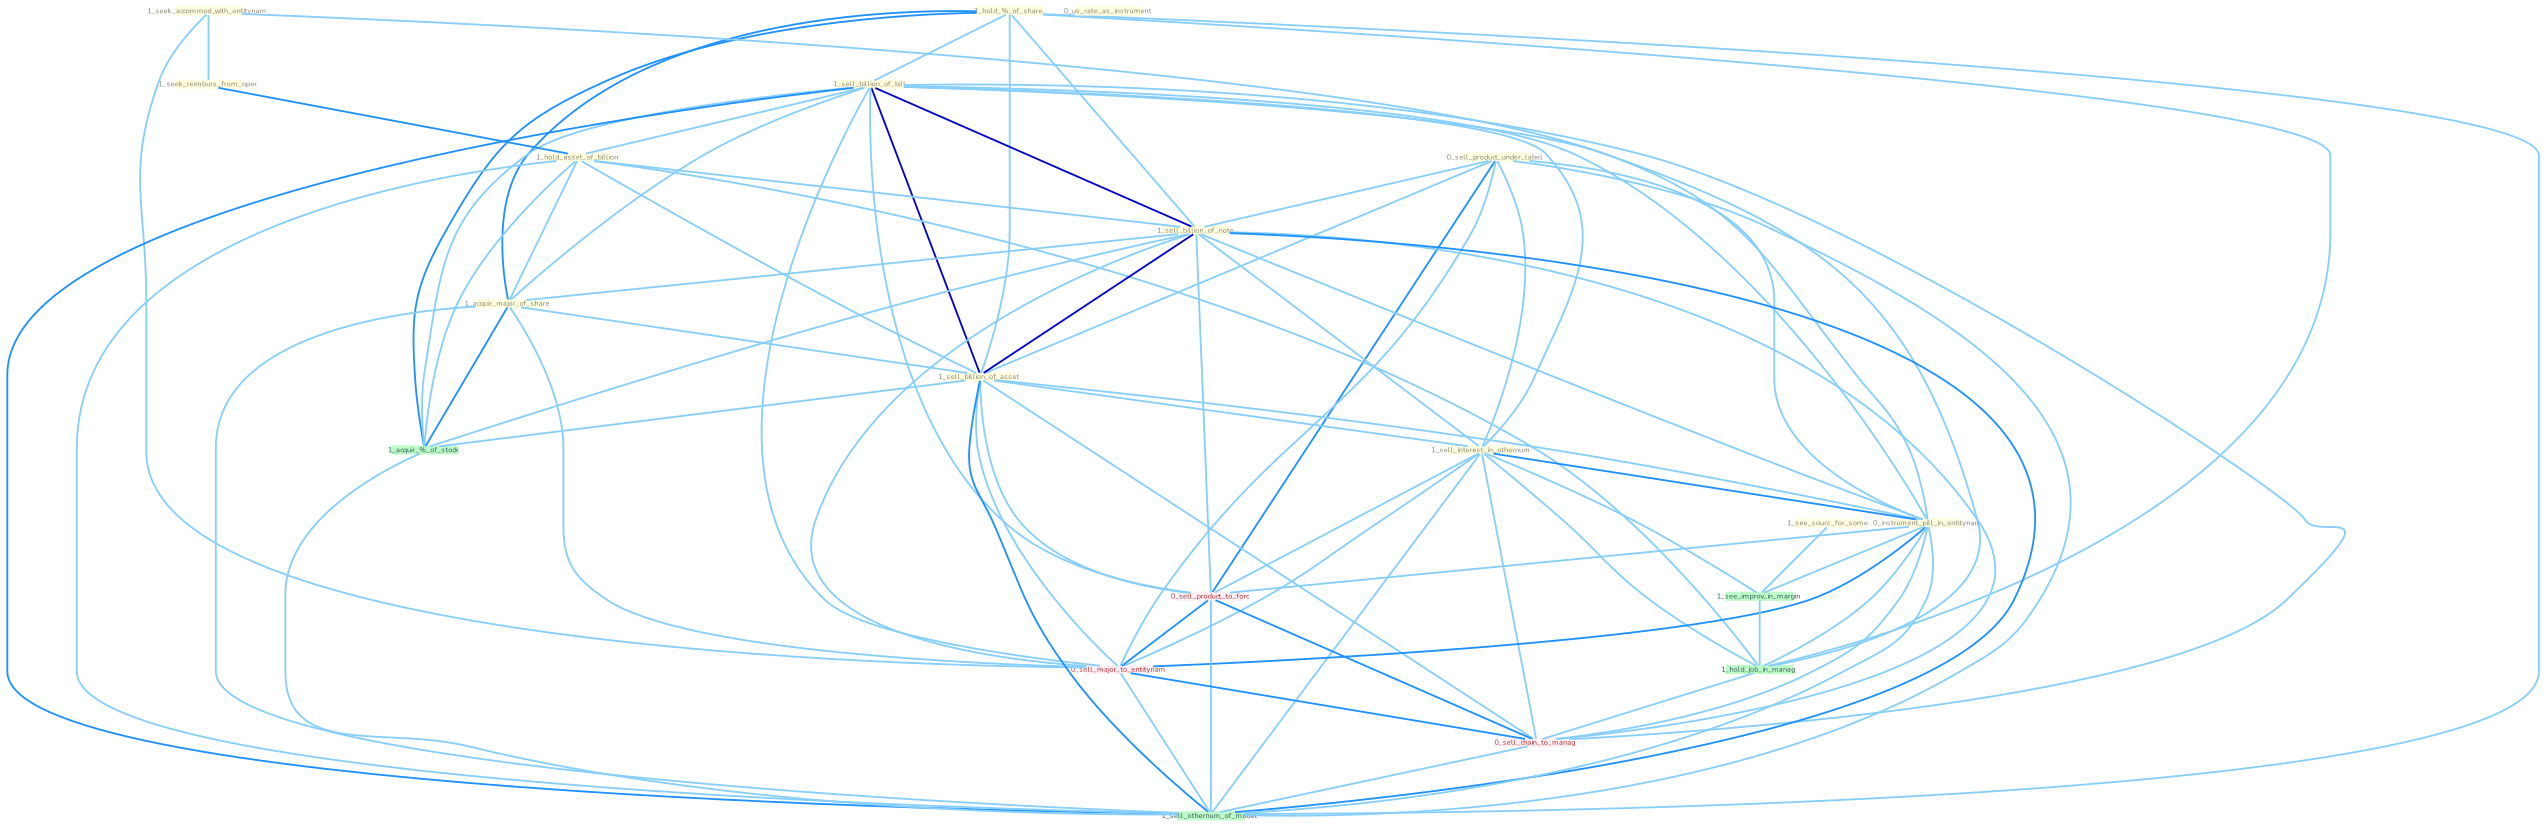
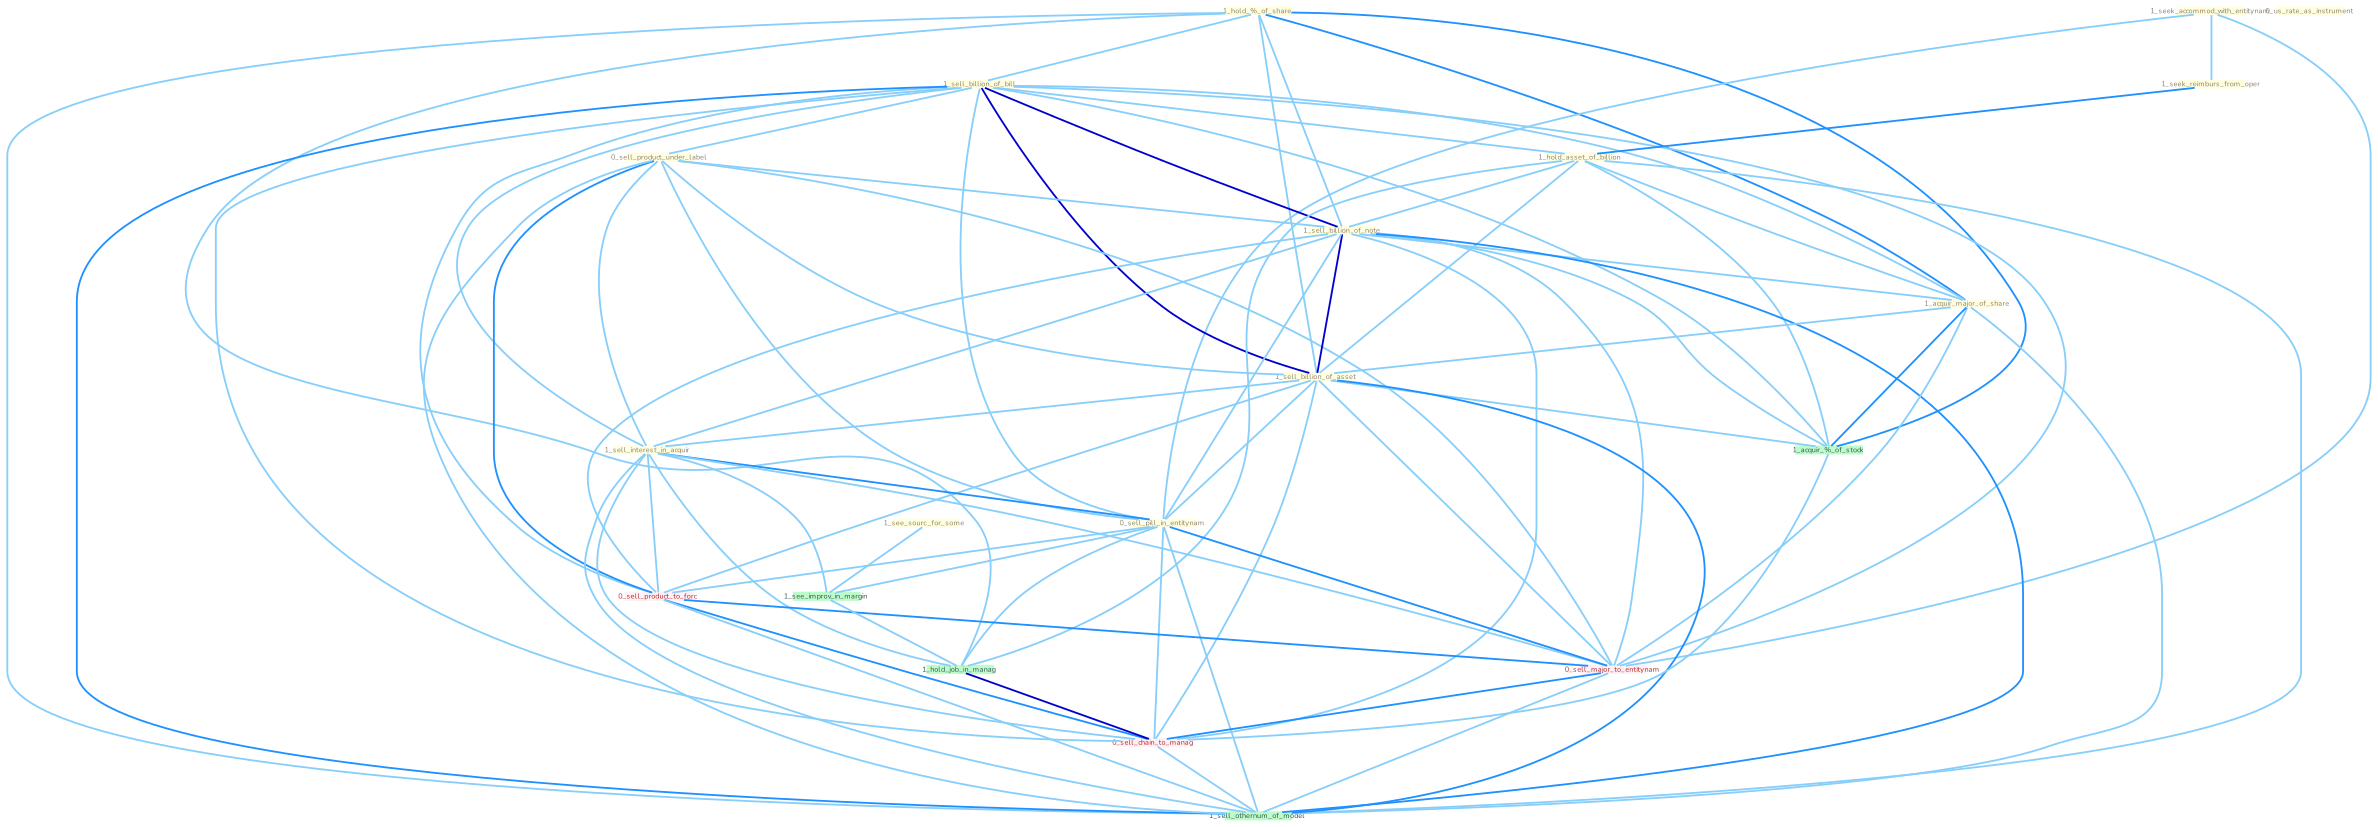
(1860, 293) -> (820, 121)
(1482, 450) -> (648, 450)
(1928, 523) -> (1163, 523)
(289, 694) -> (1566, 703)
(1648, 706) -> (1016, 691)
